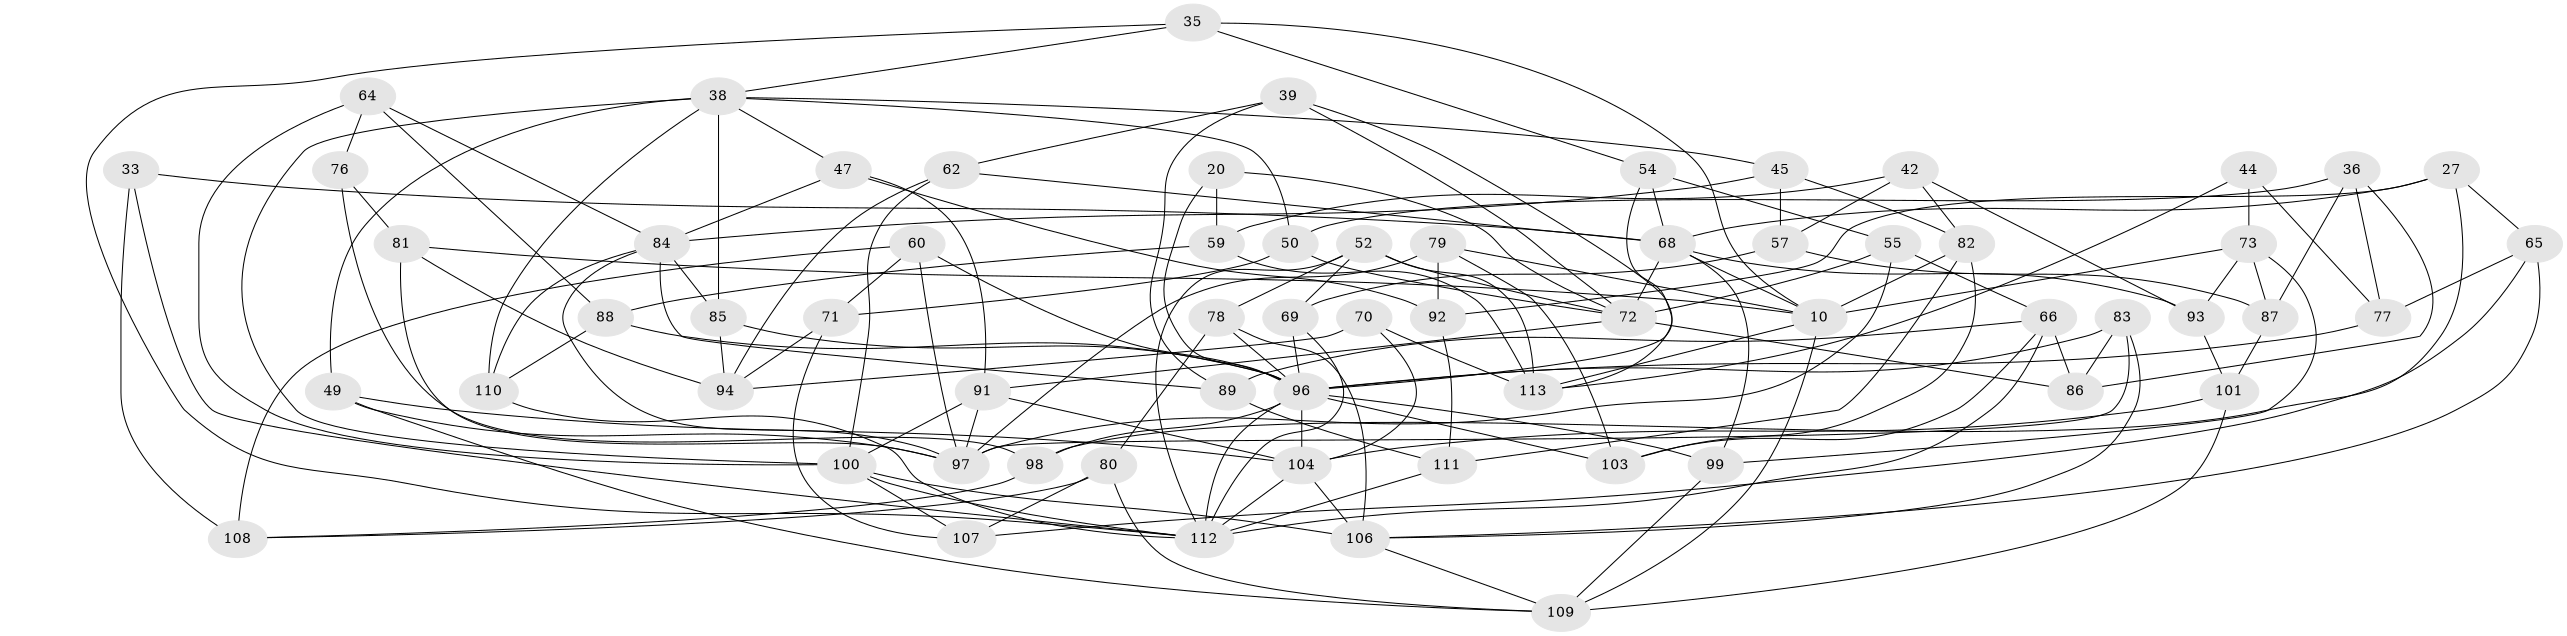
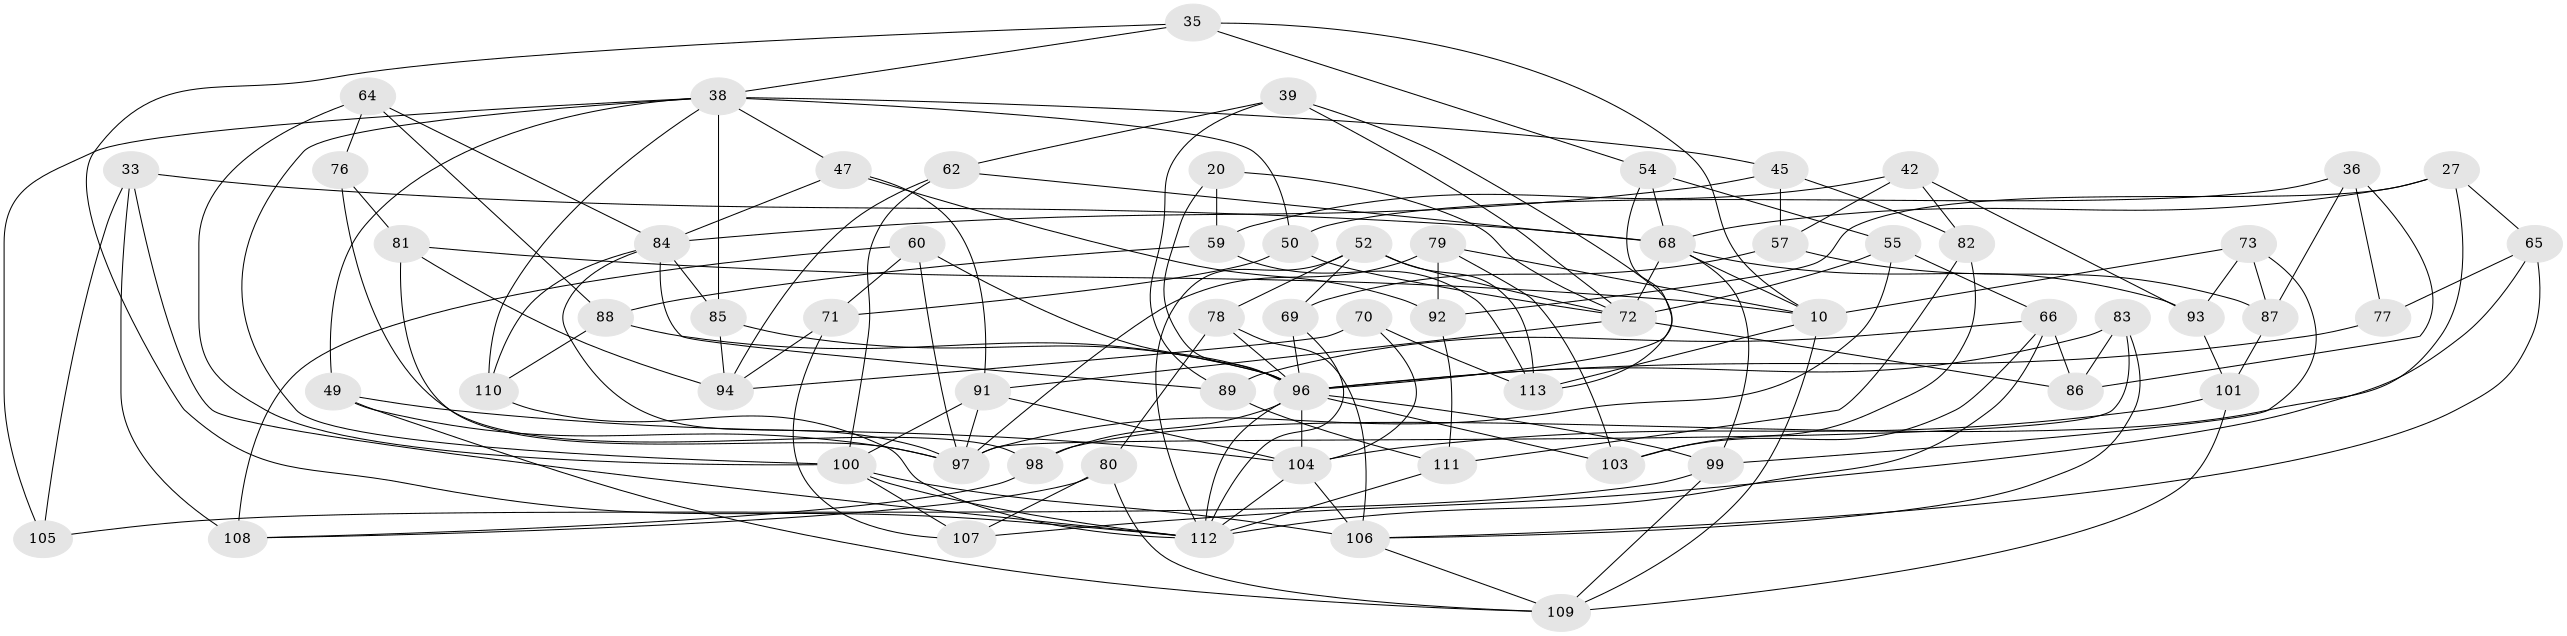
(2249, 170) -> none
(1893, 281) -> none
none -> (43, 539)
